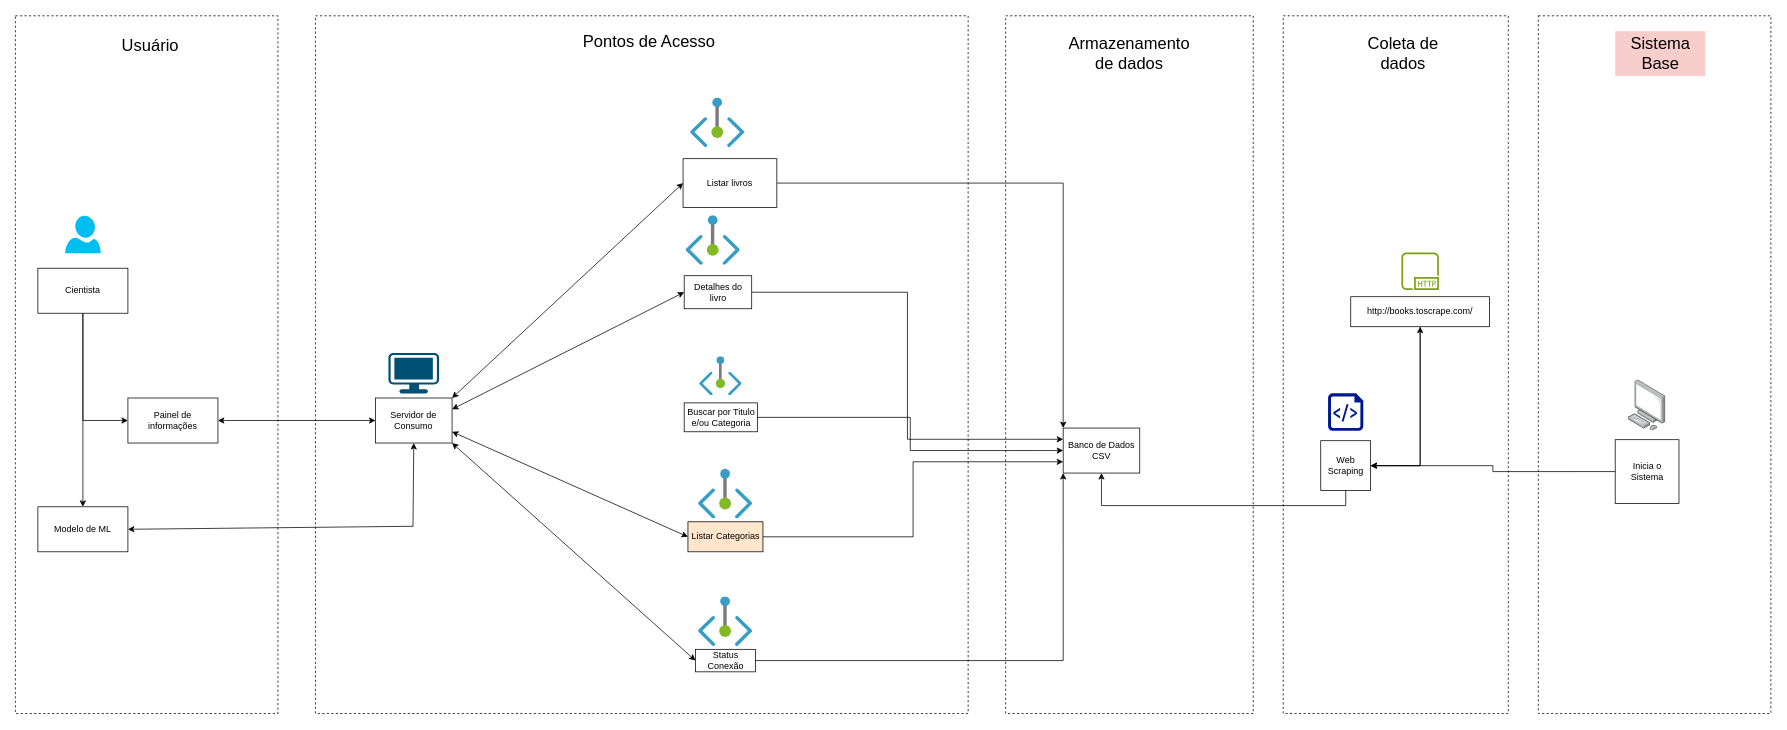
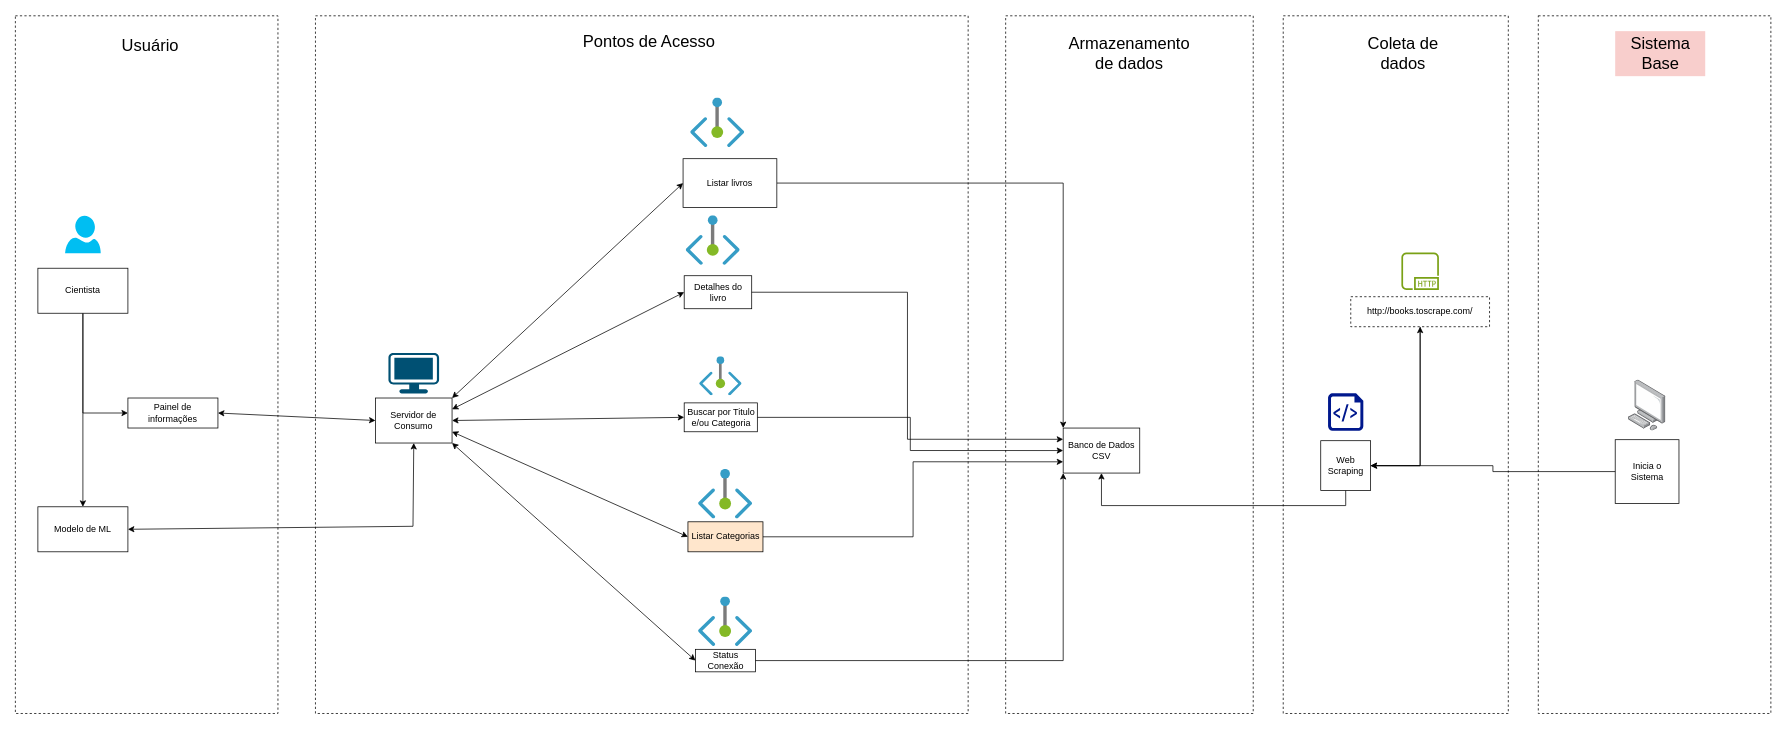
(1420, 312) -> (1420, 312)
none -> (598, 418)
(173, 420) -> (173, 413)
